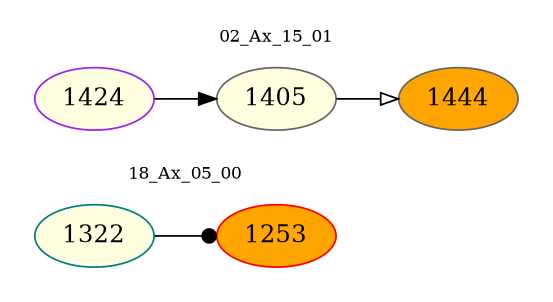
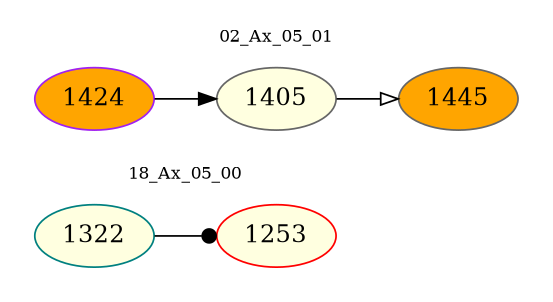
(276, 37) -> (276, 37)
(94, 99) -> (94, 99)
(458, 99) -> (458, 99)
(276, 236) -> (276, 236)
